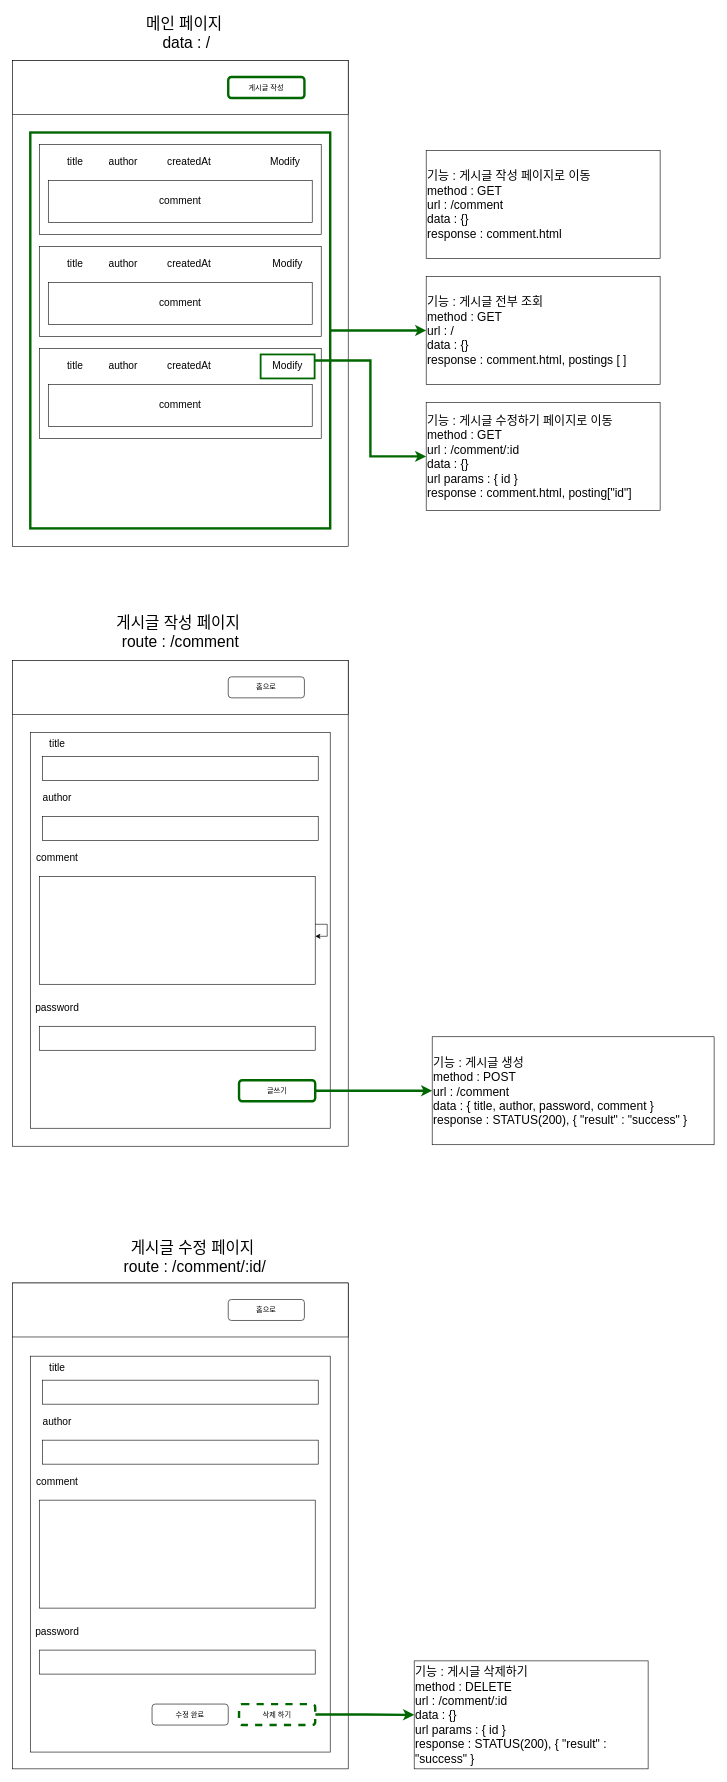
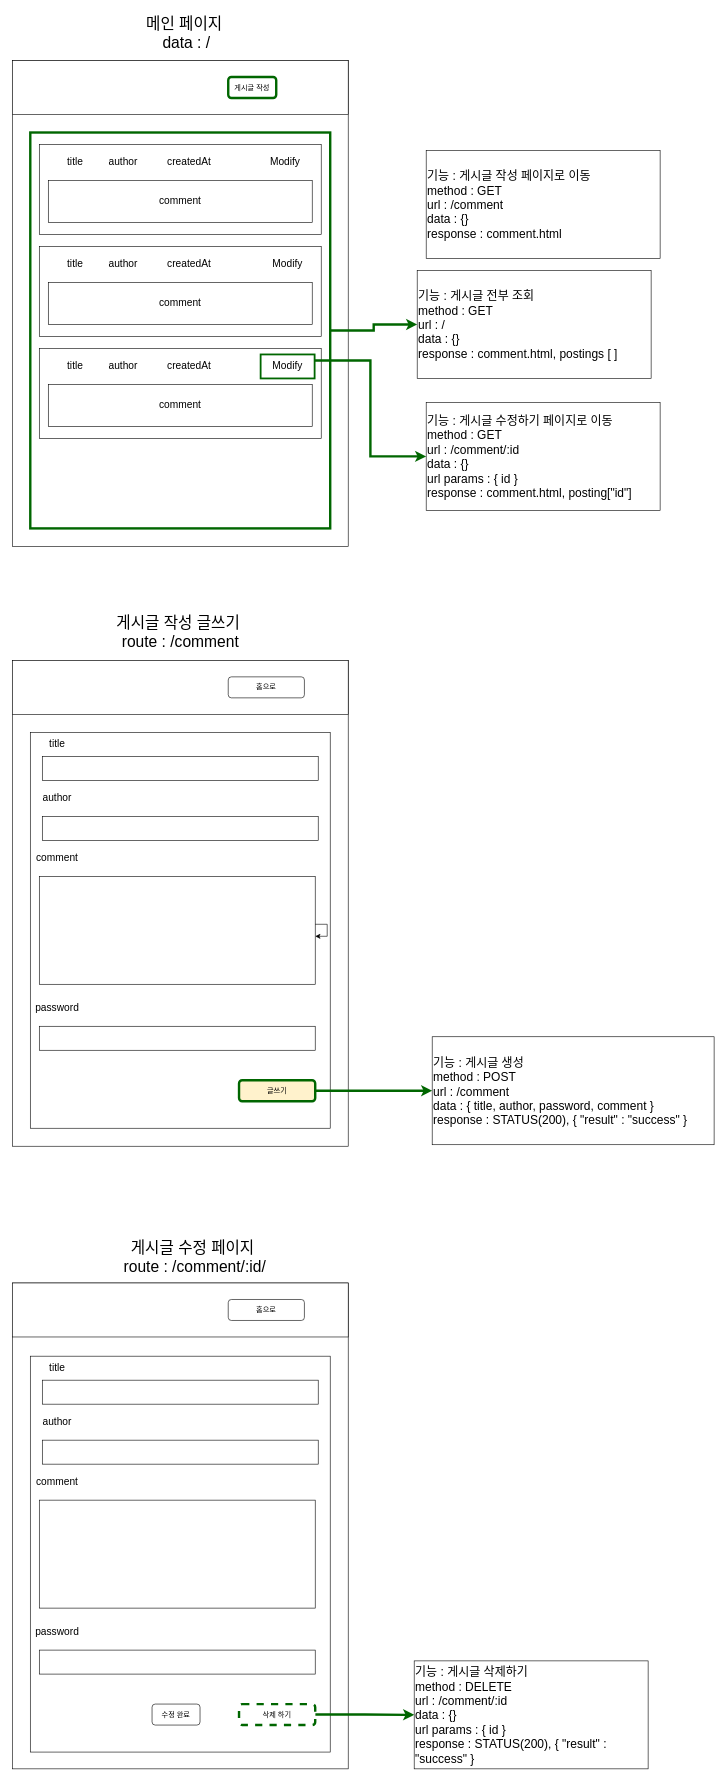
(266, 87) -> (252, 87)
(543, 330) -> (534, 324)
(181, 633) -> (181, 633)
(277, 1091) -> (277, 1091)
(190, 1715) -> (176, 1715)
